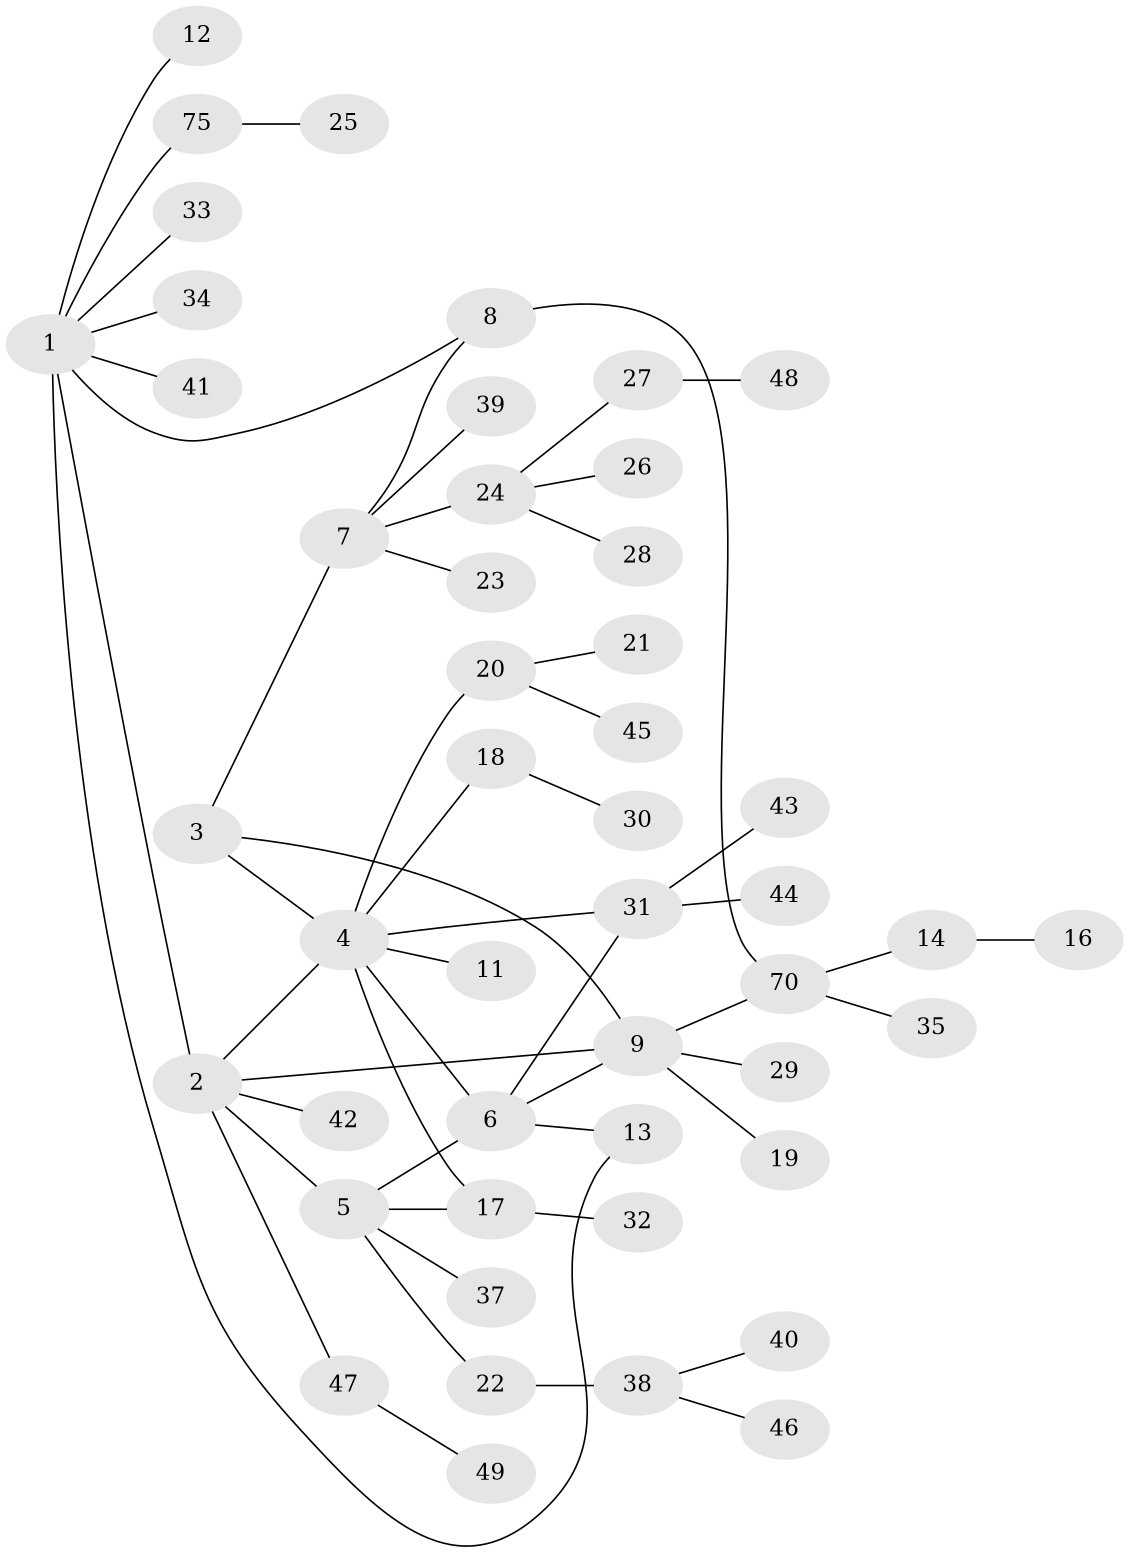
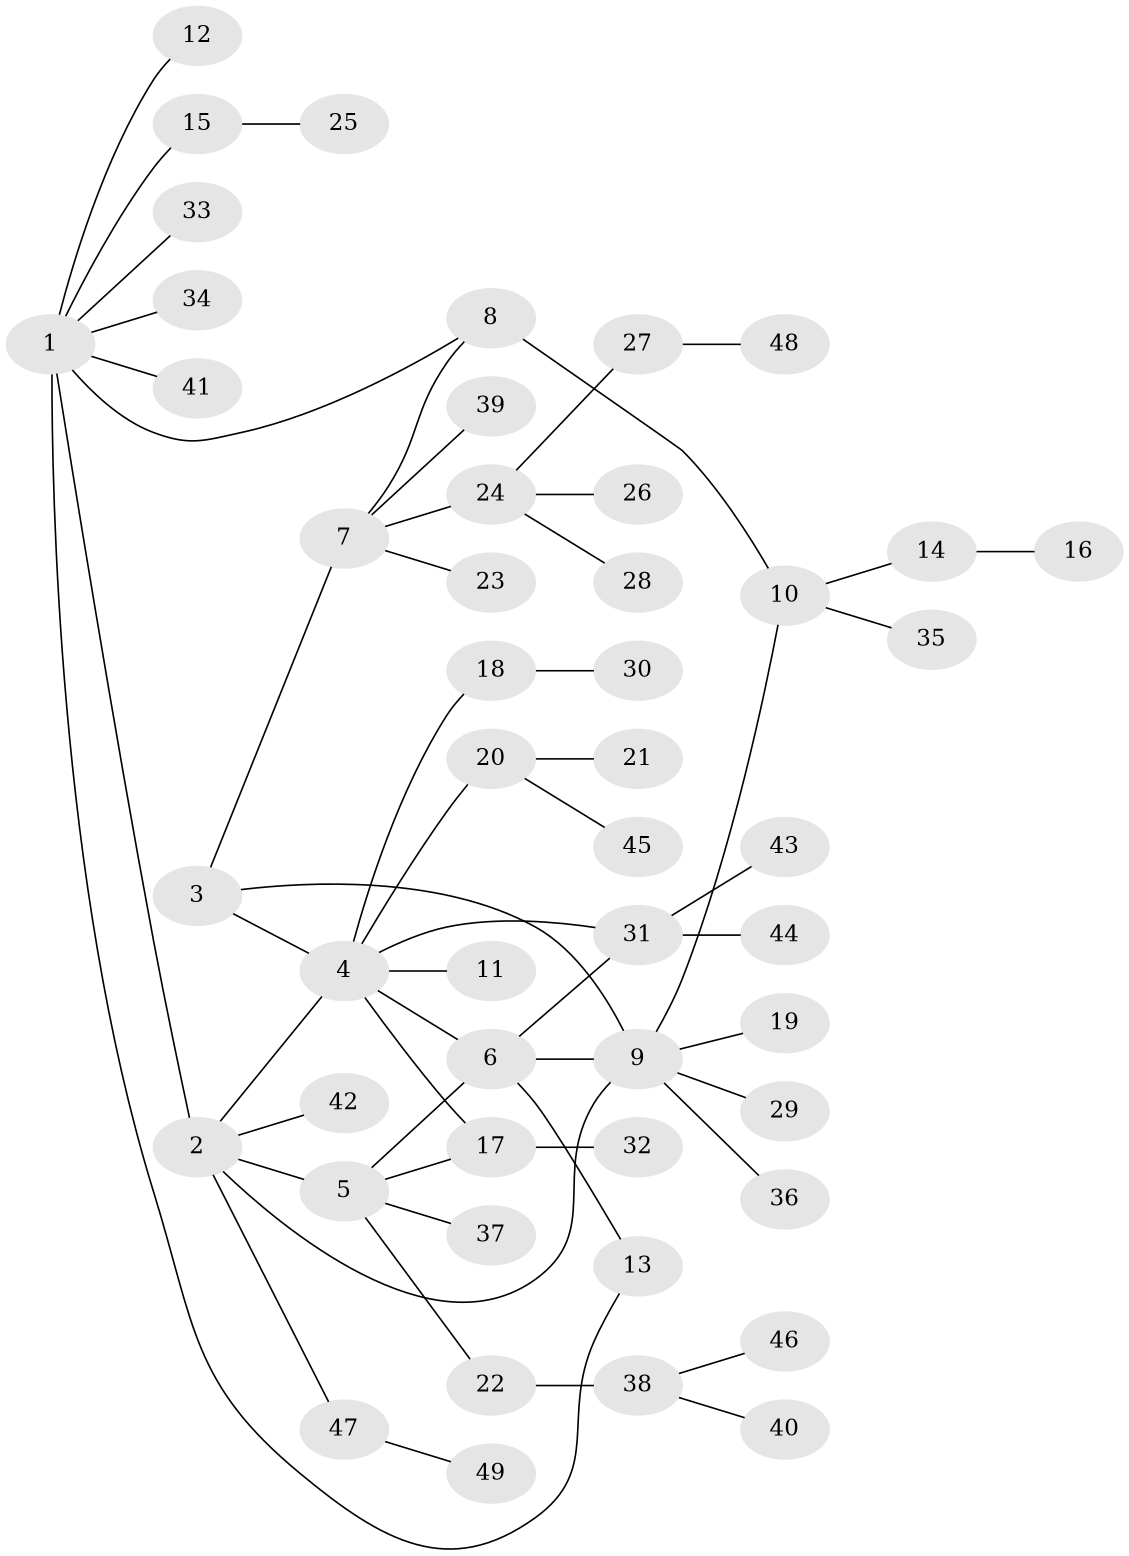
(197, 124) -> (197, 124)
(785, 984) -> (785, 596)
none -> (785, 1199)
